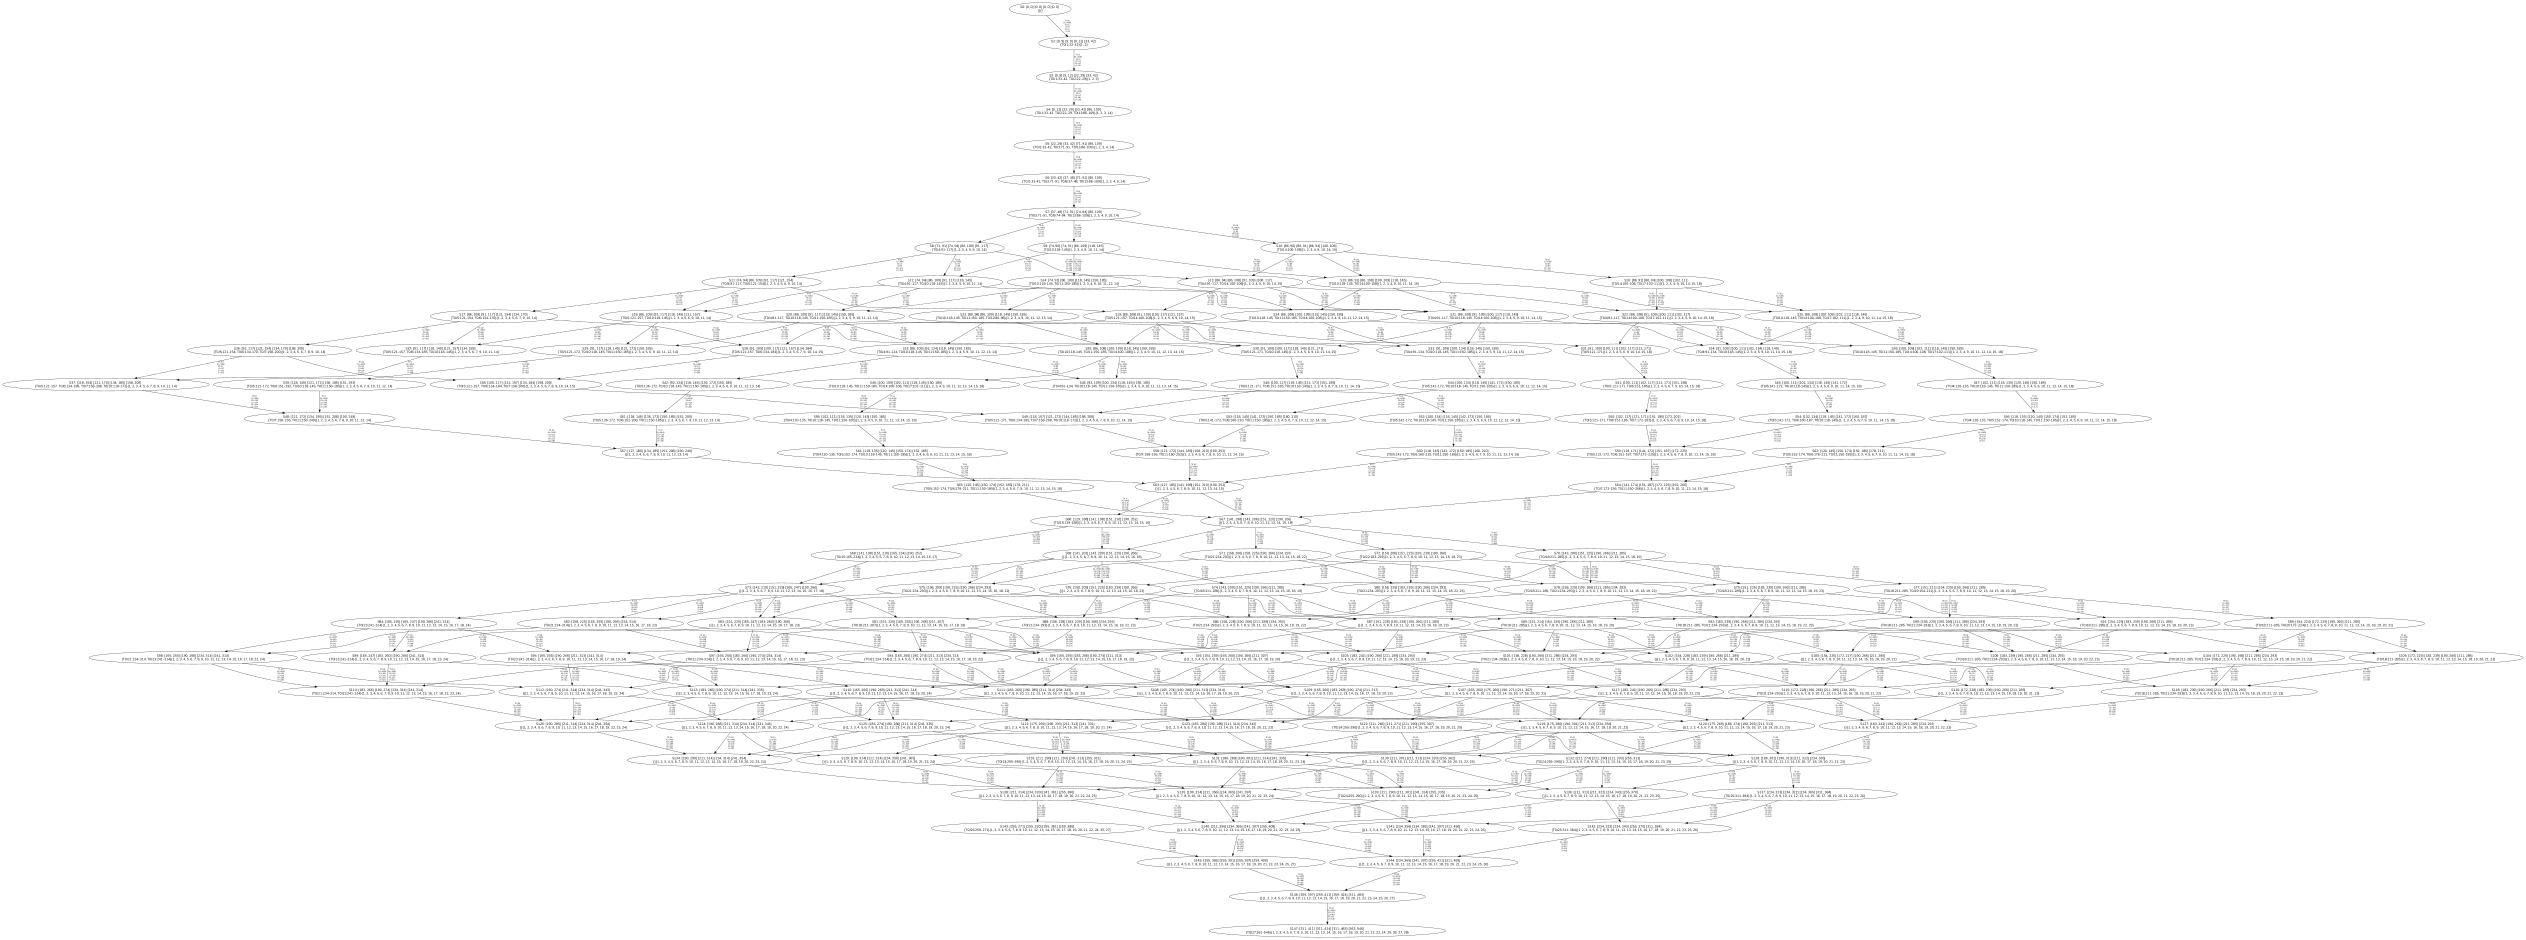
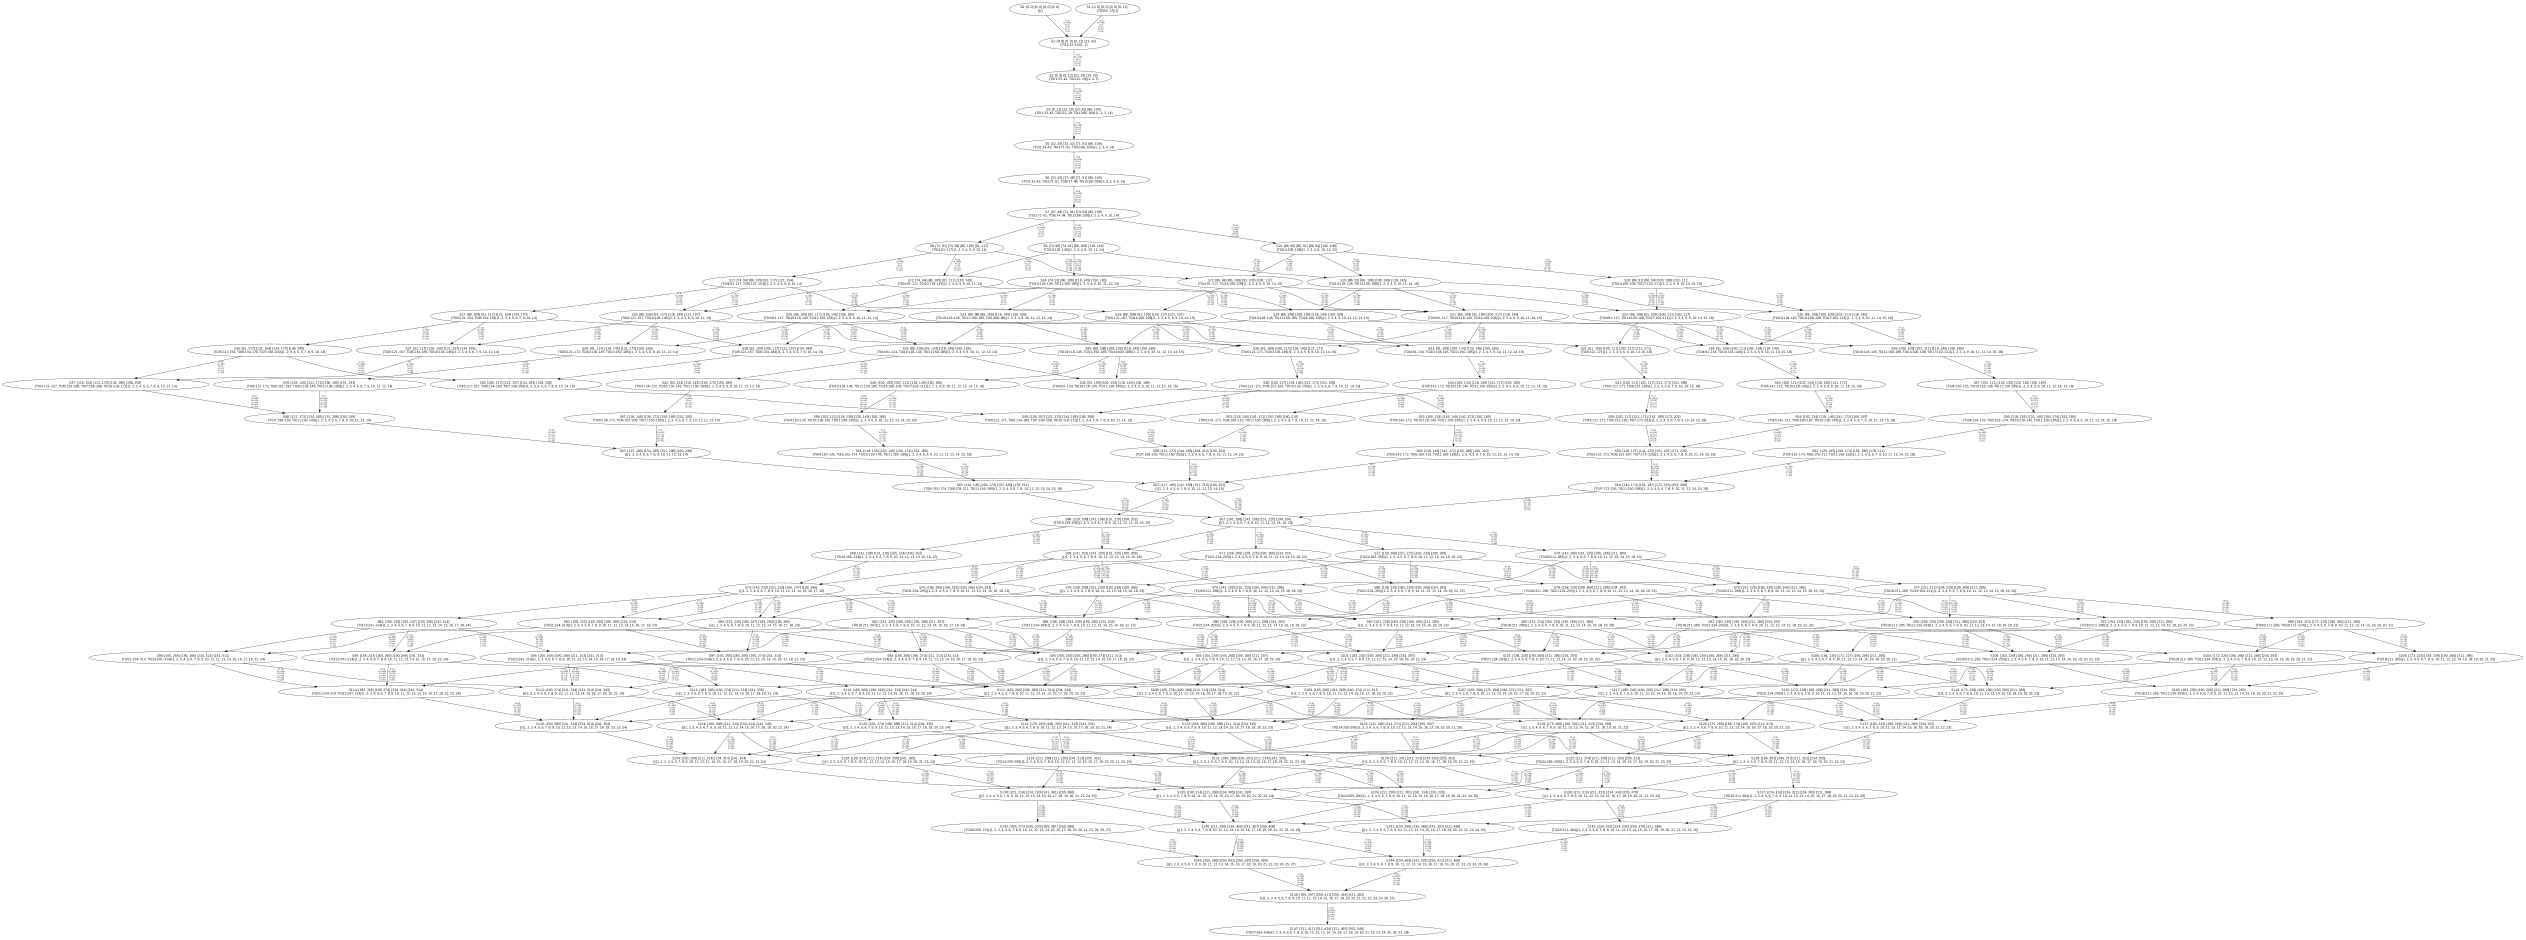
none -> (1108, 9)
